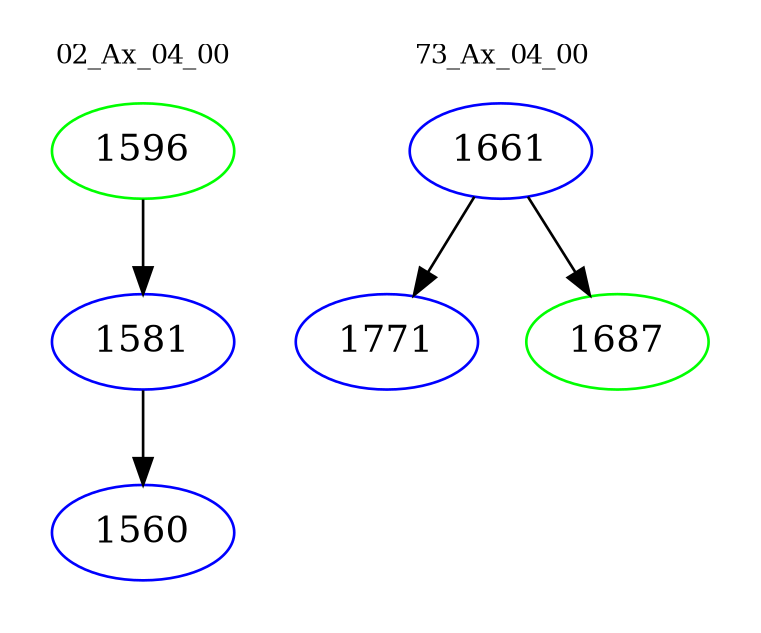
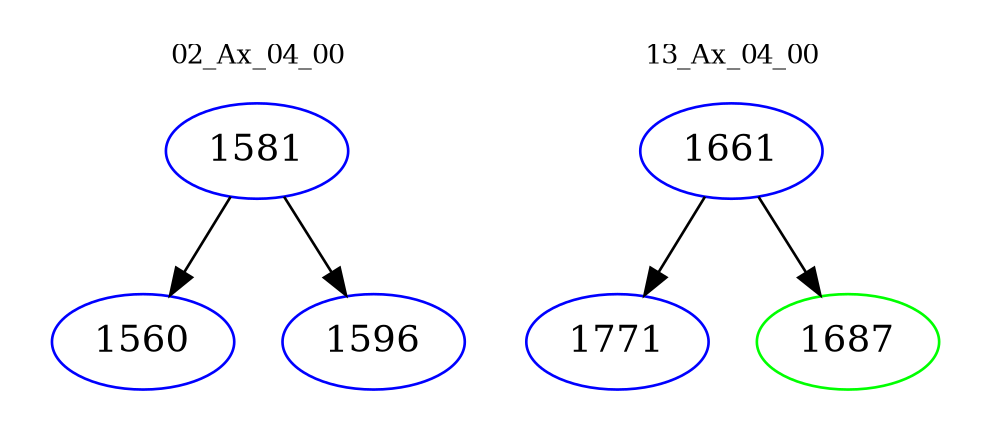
(502, 57) -> (733, 57)
(143, 151) -> (374, 342)
(143, 233) -> (308, 234)
